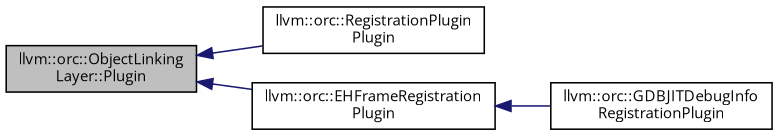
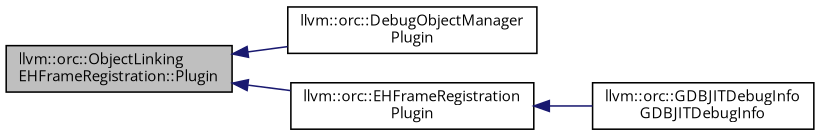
(374, 30) -> (412, 30)
(101, 69) -> (119, 69)
(661, 106) -> (703, 106)
